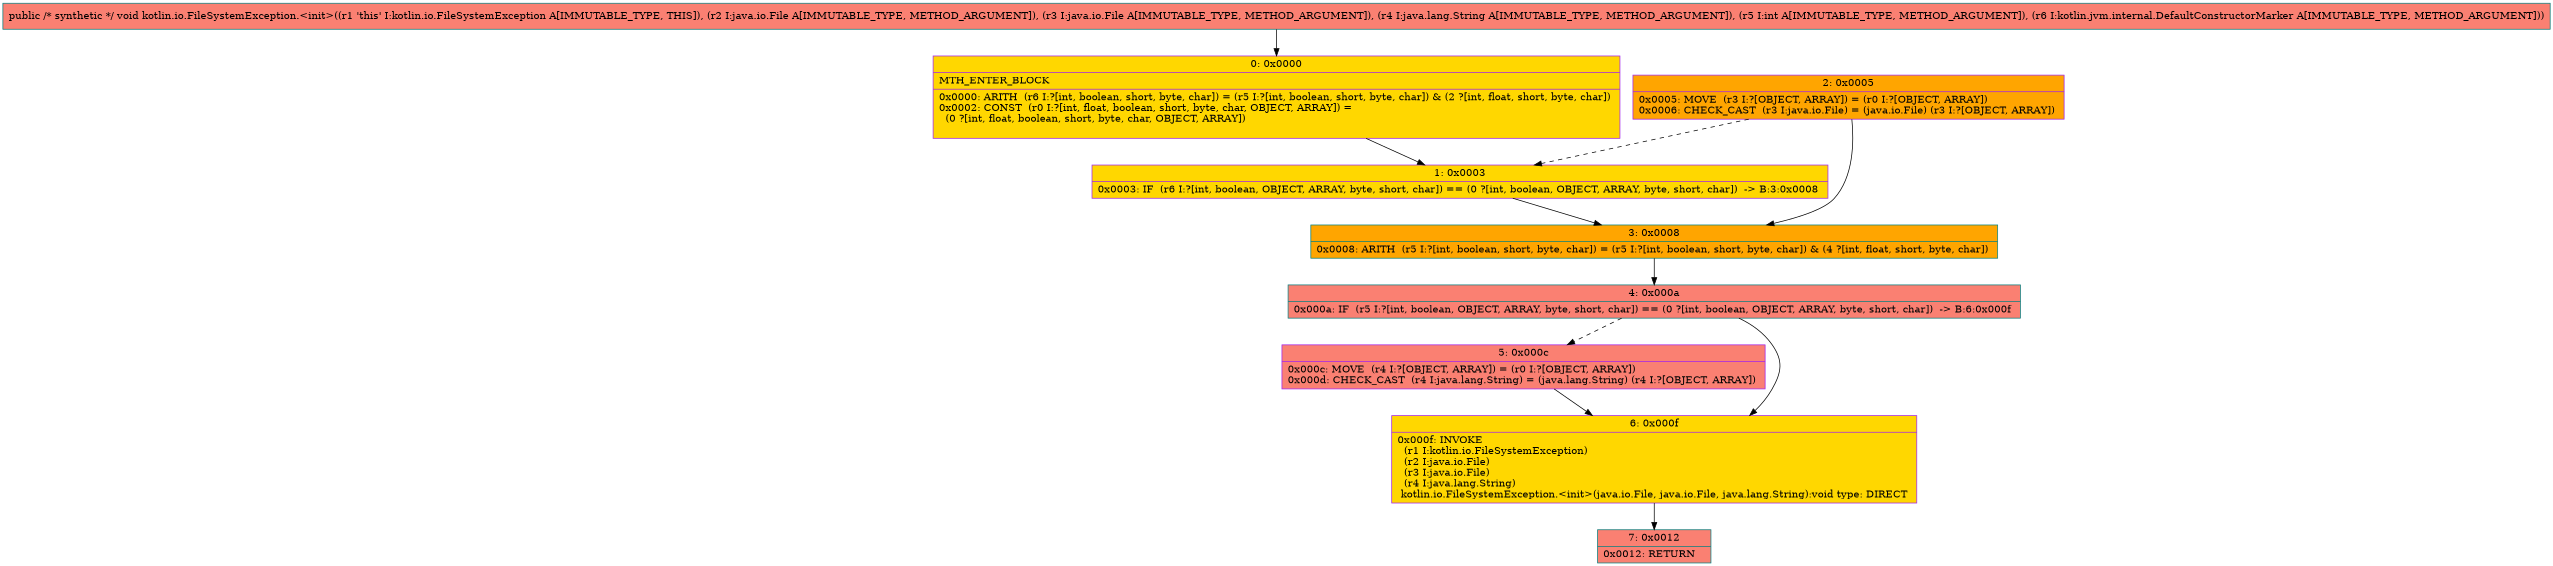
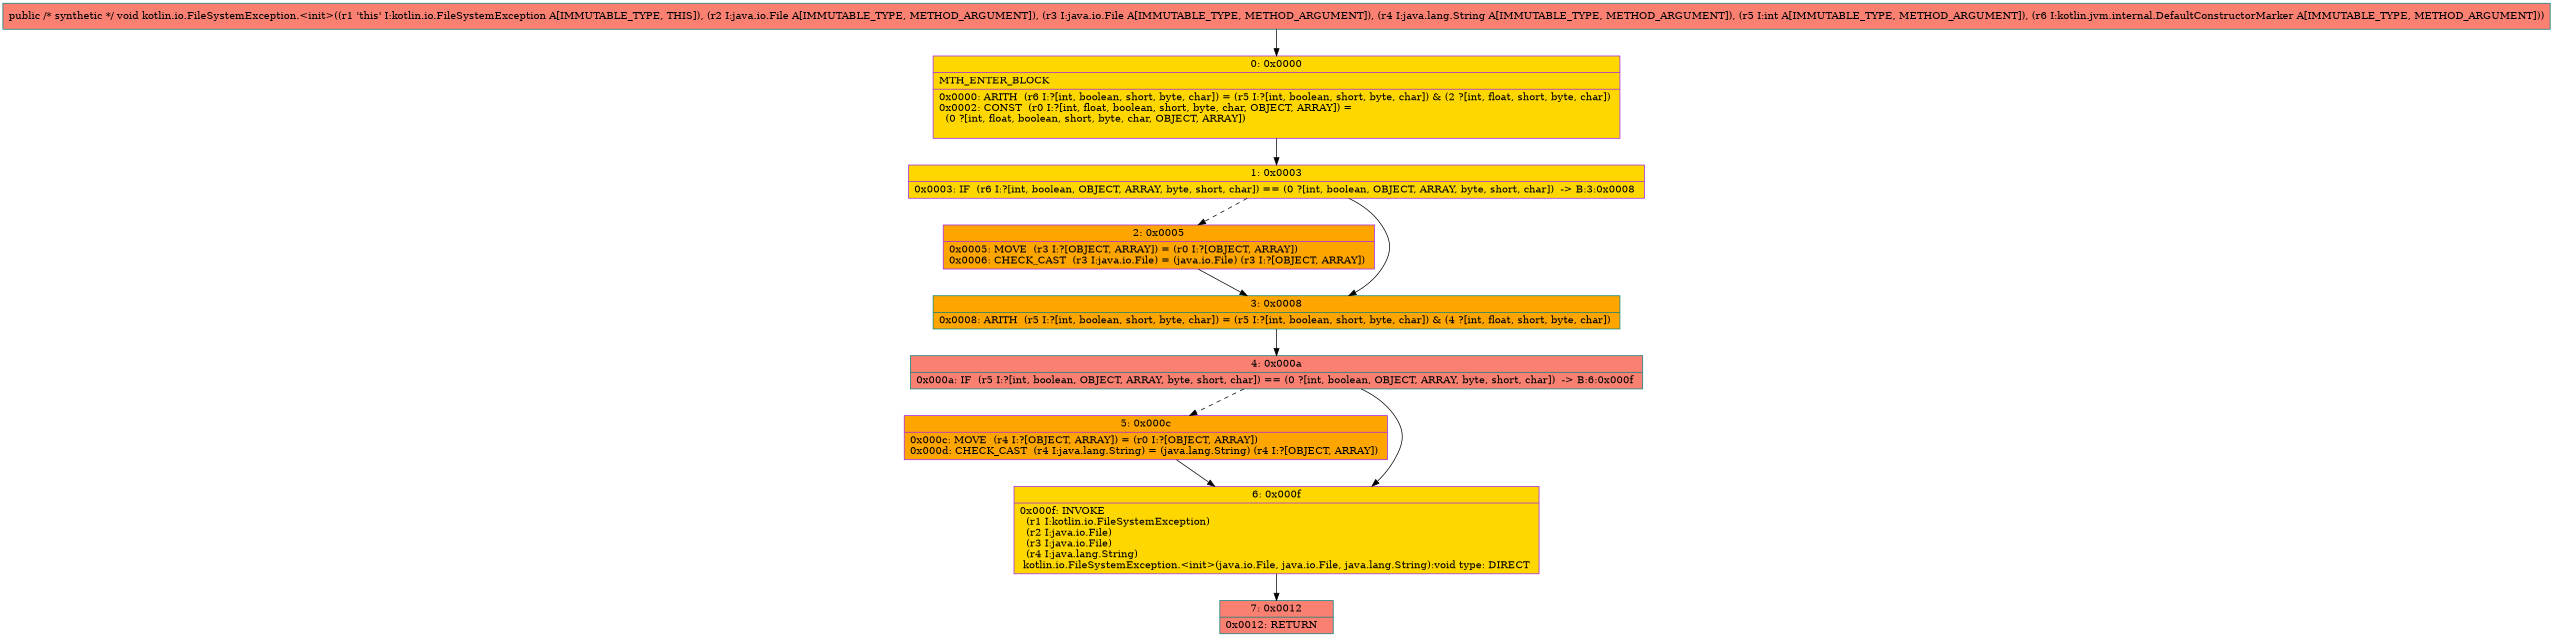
(1645, 141) -> (1226, 210)
(1524, 367) -> (1146, 438)
